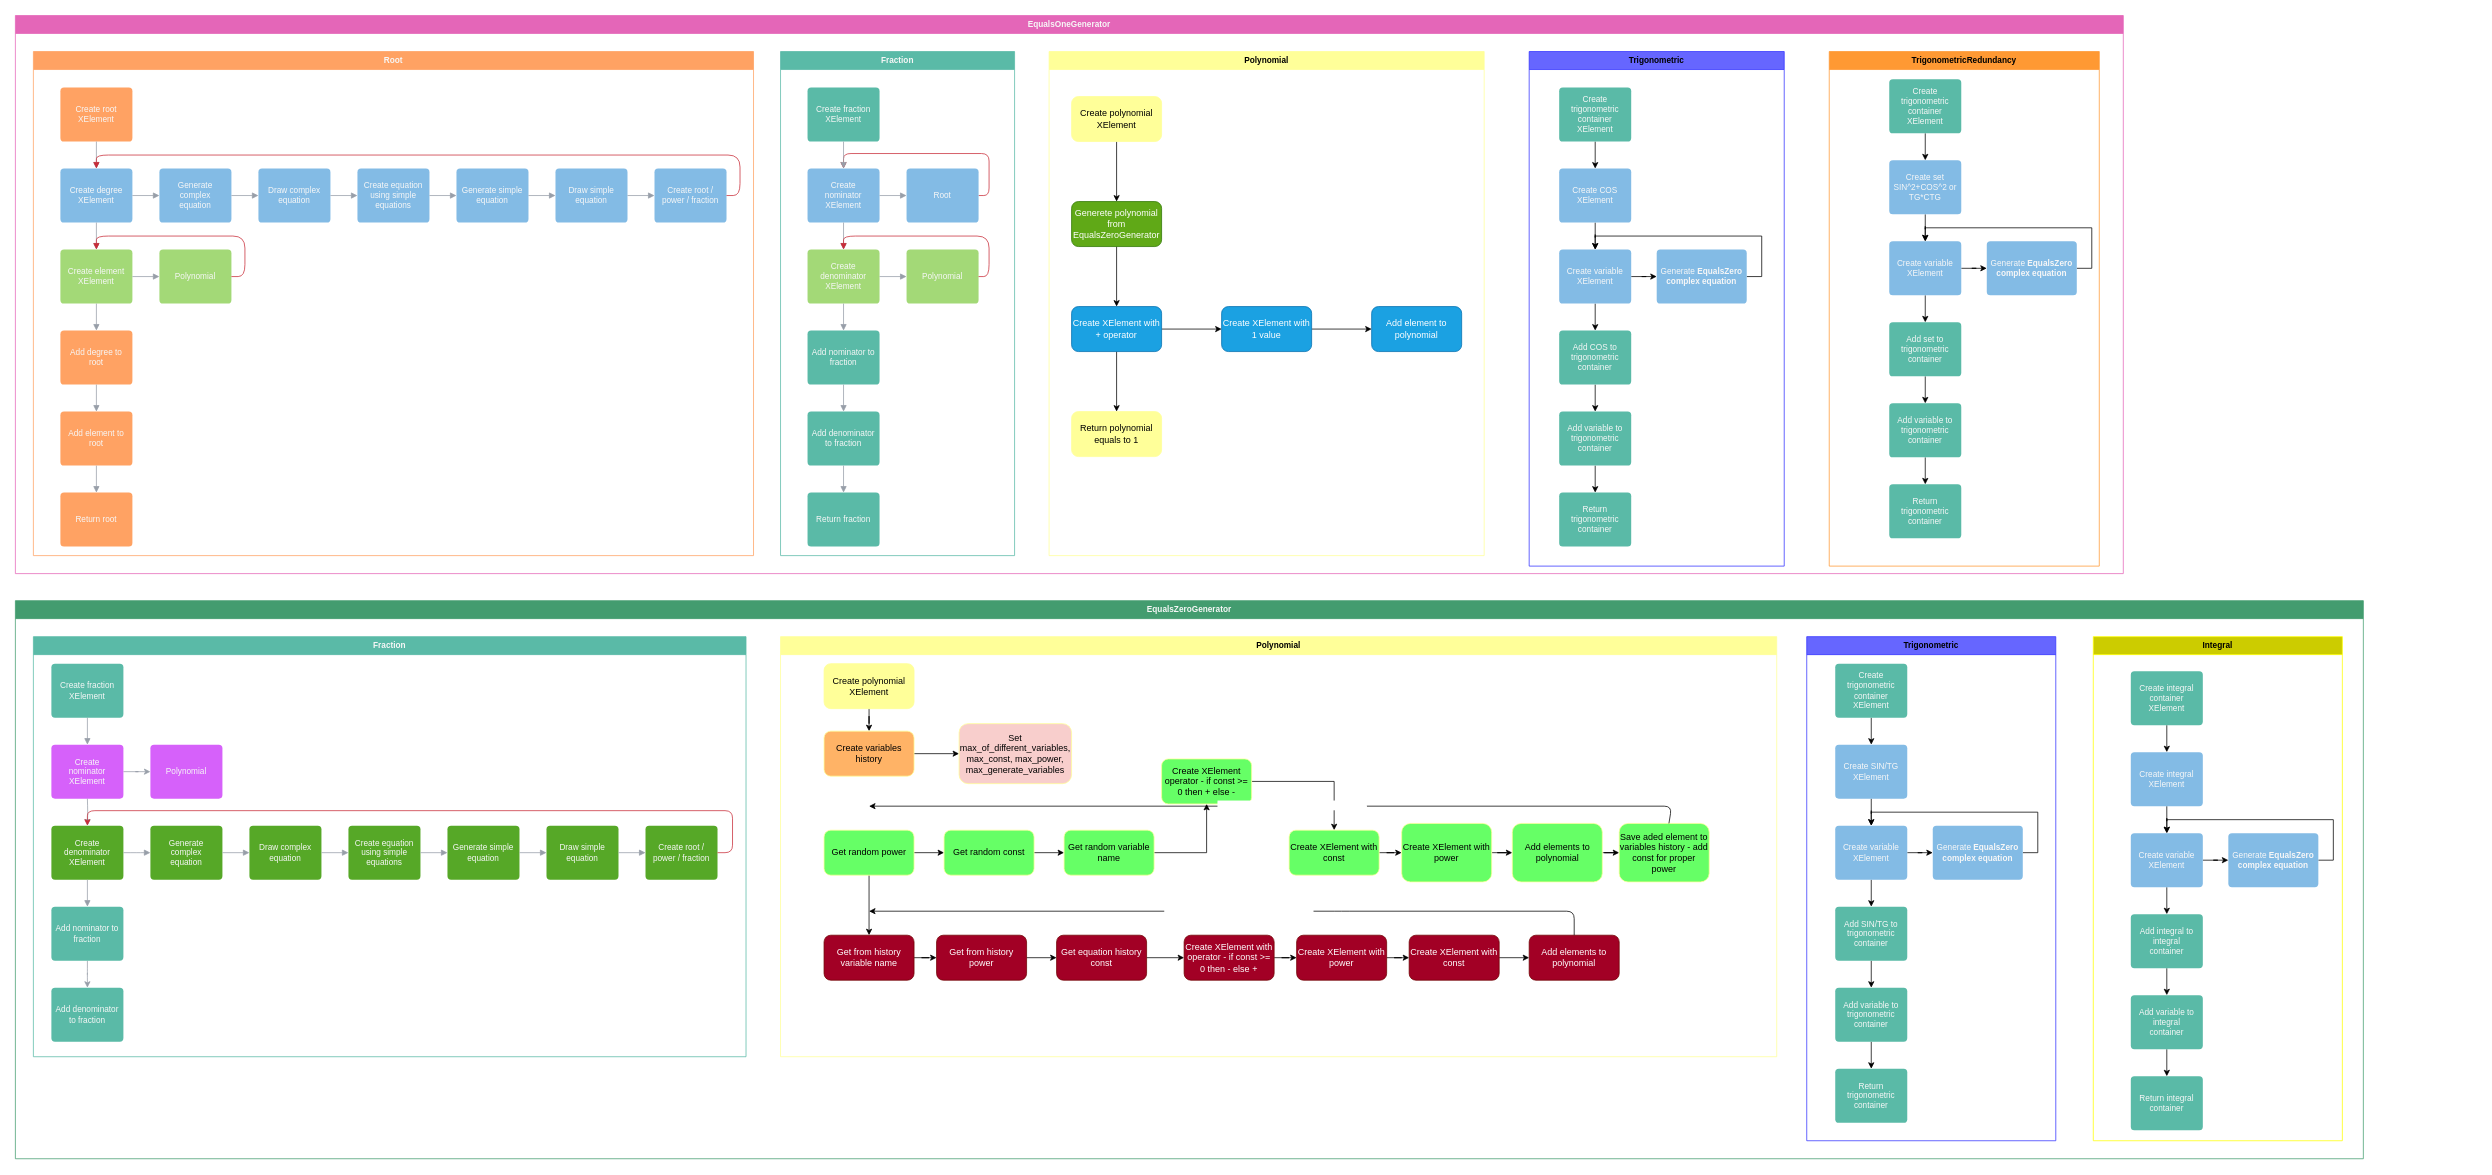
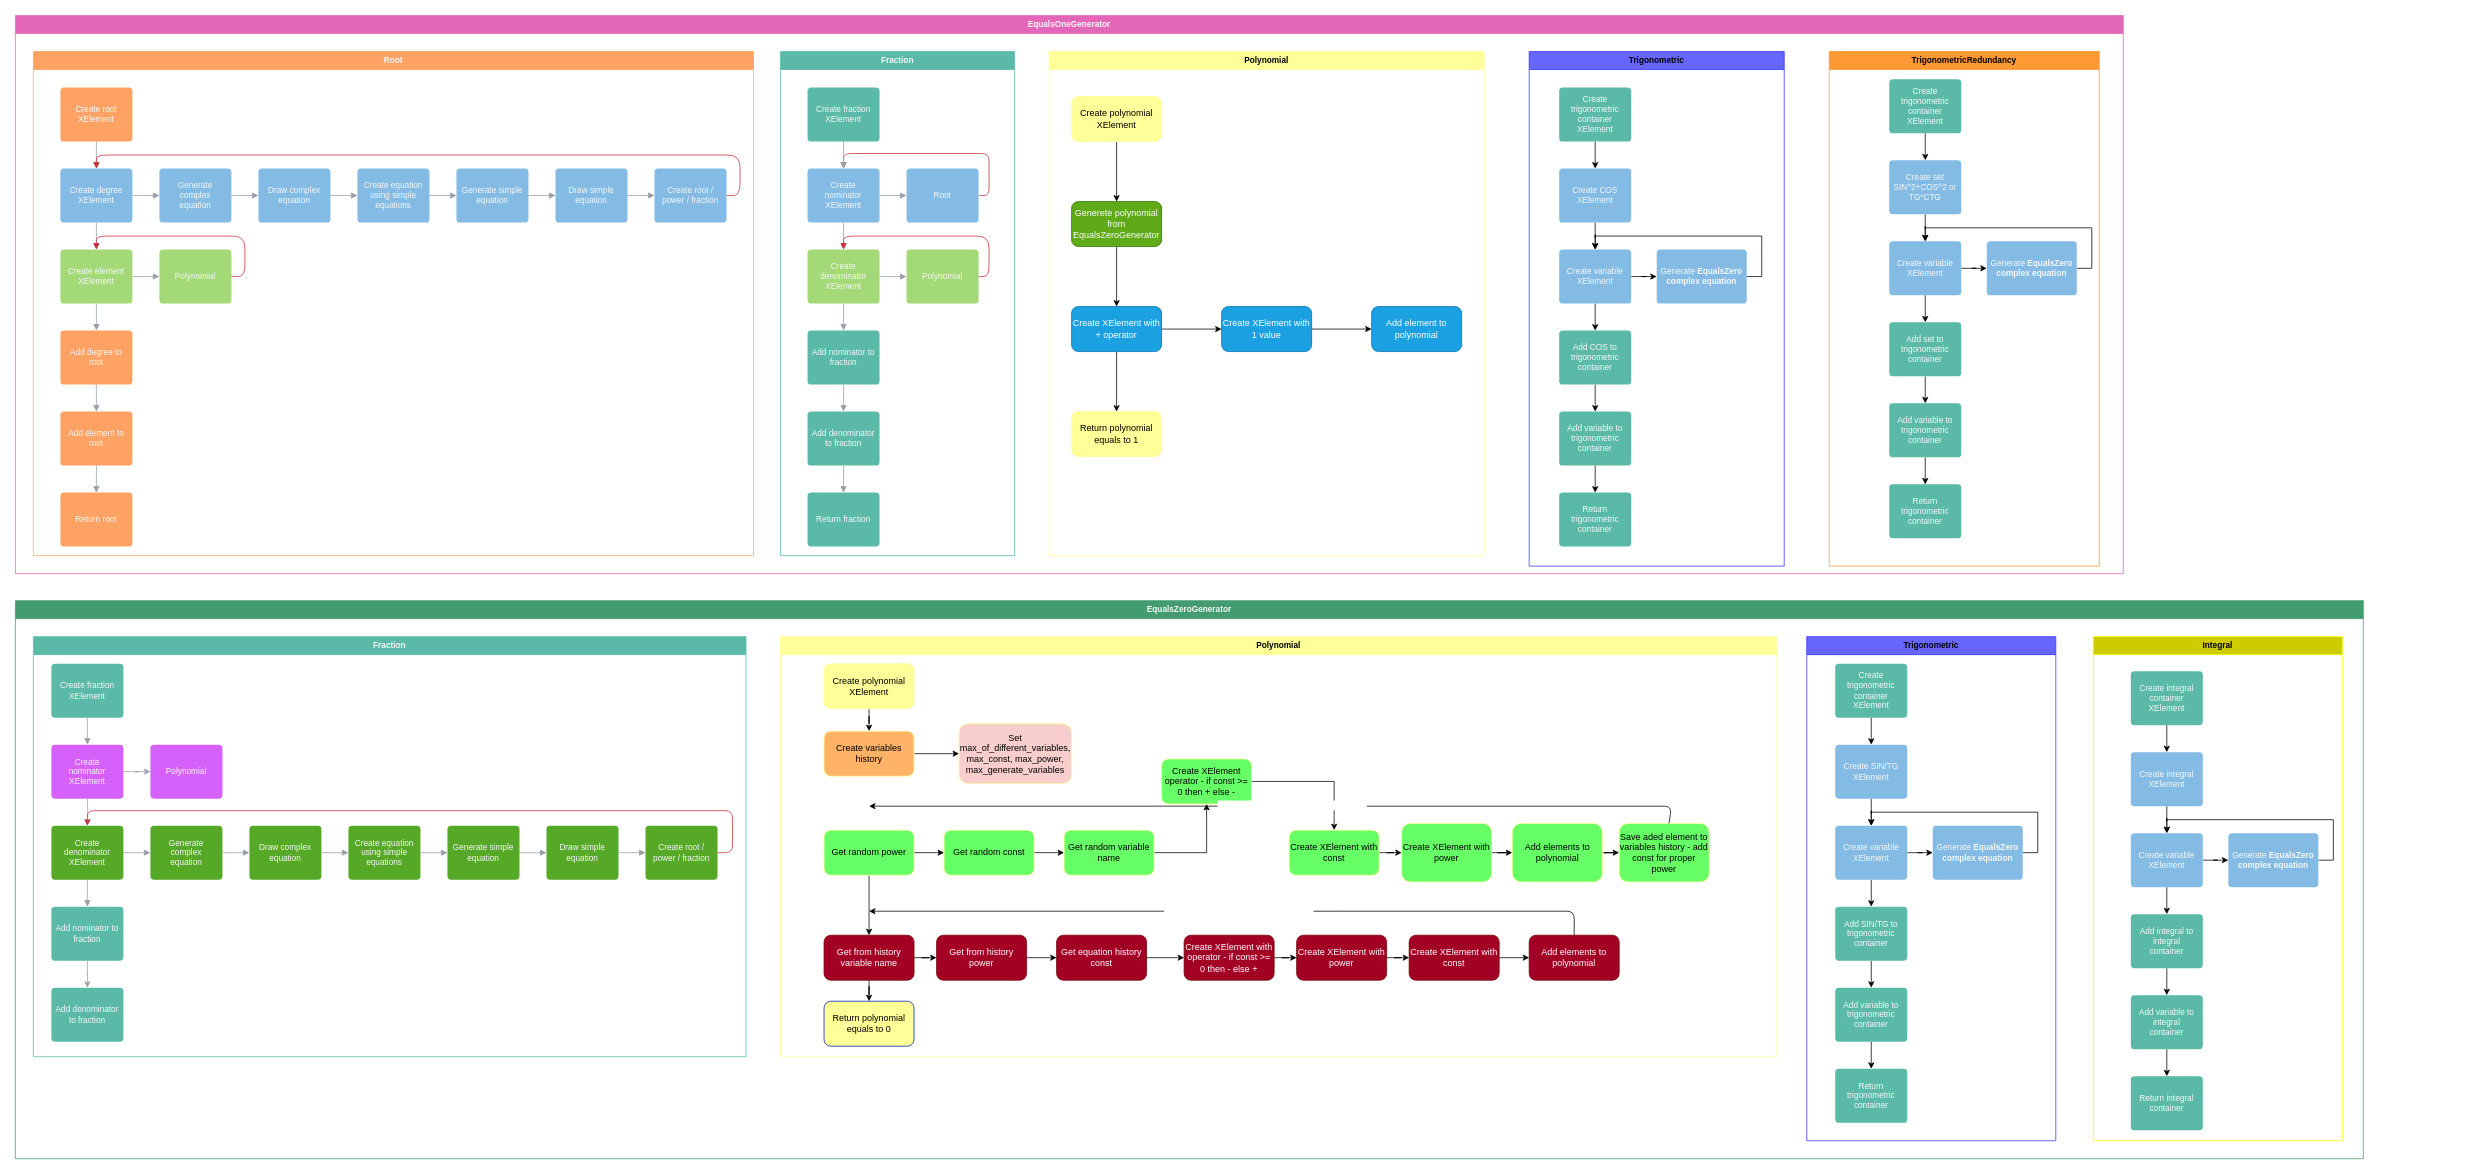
none -> (869, 991)
none -> (869, 1023)
